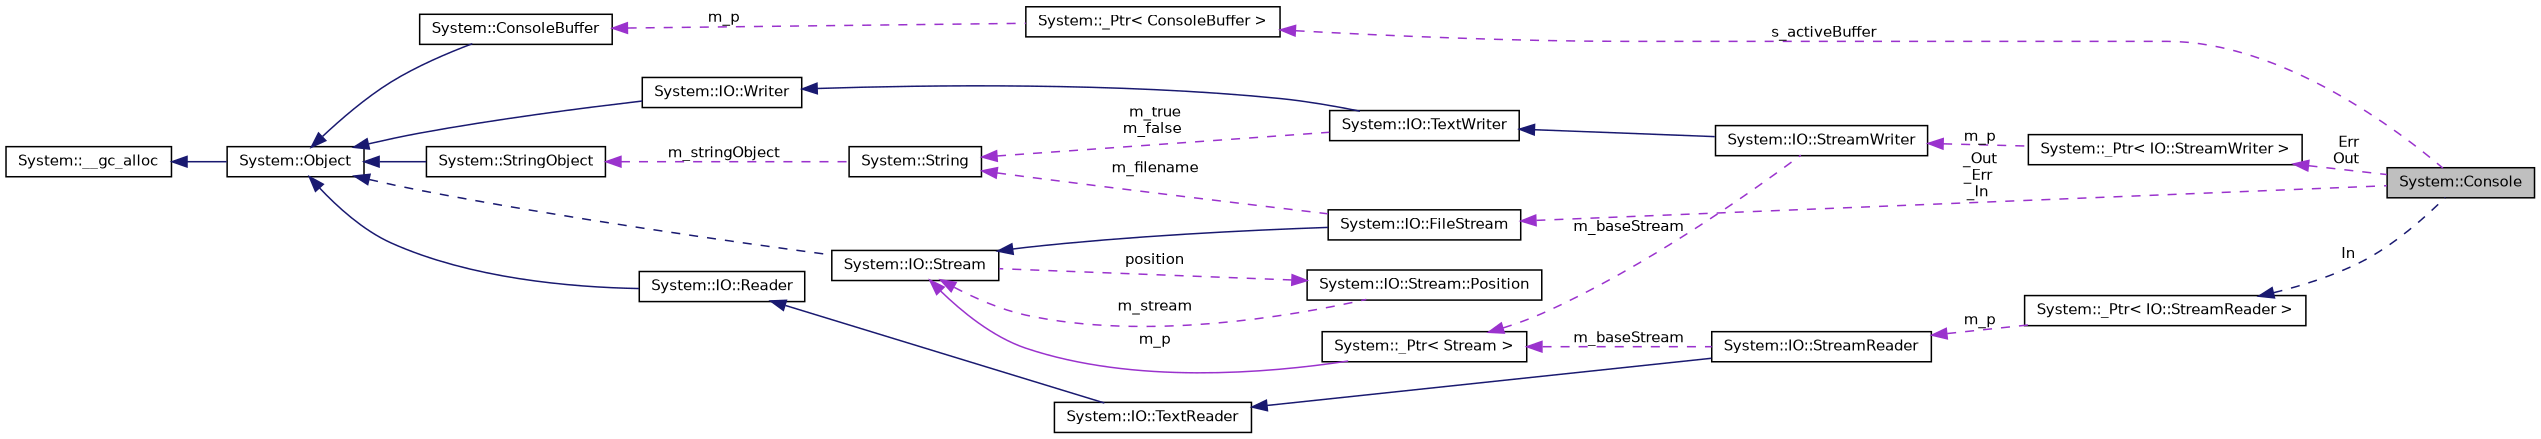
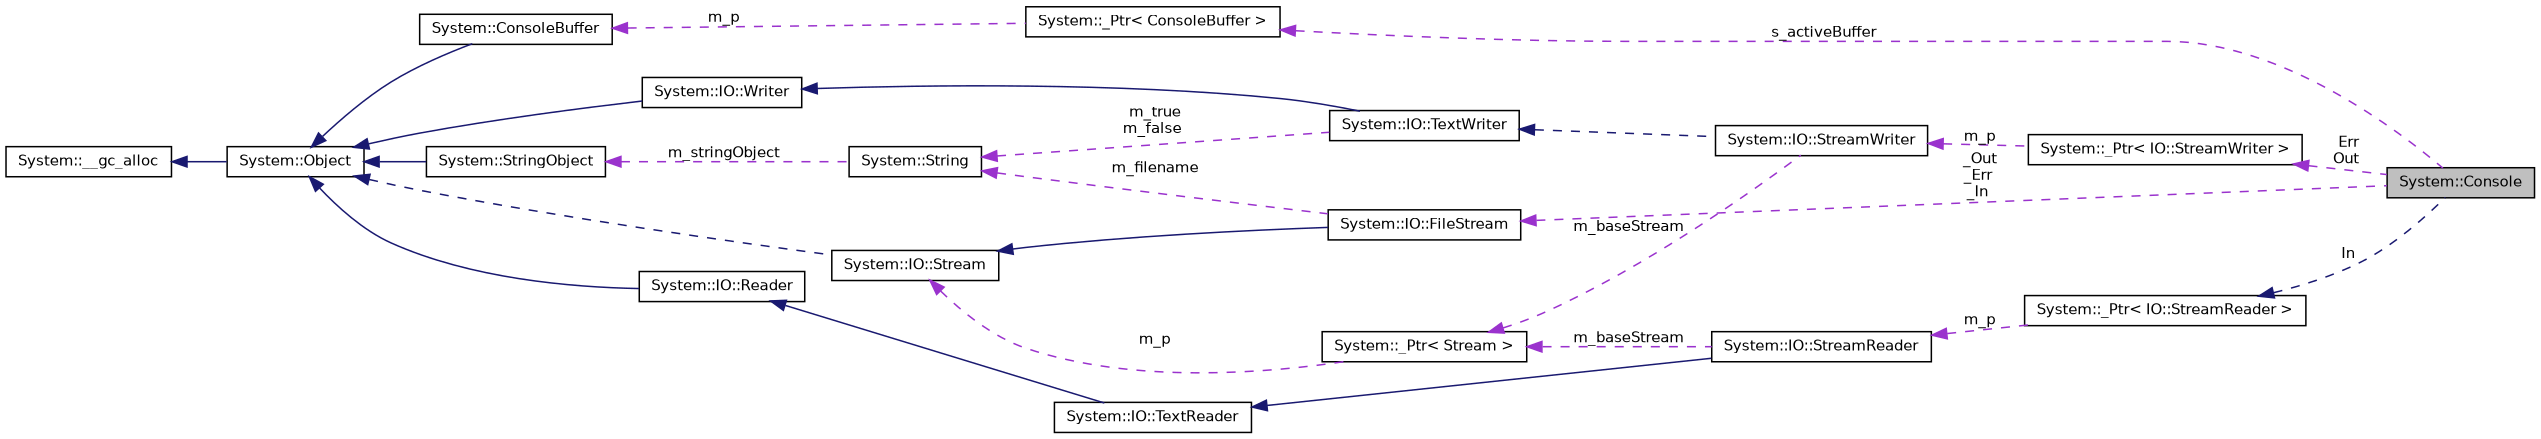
(1625, 133) -> (1625, 133)
(1424, 285) -> none
(1134, 370) -> (1134, 370)
